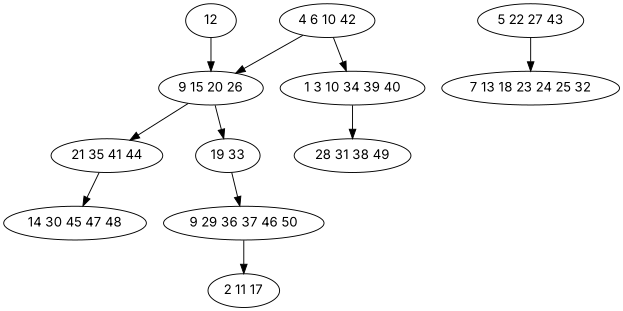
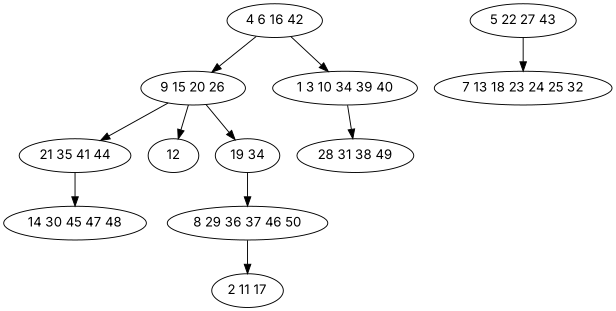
(327, 21) -> (275, 21)
(211, 50) -> (185, 117)
(228, 156) -> (248, 156)
(244, 223) -> (248, 223)
